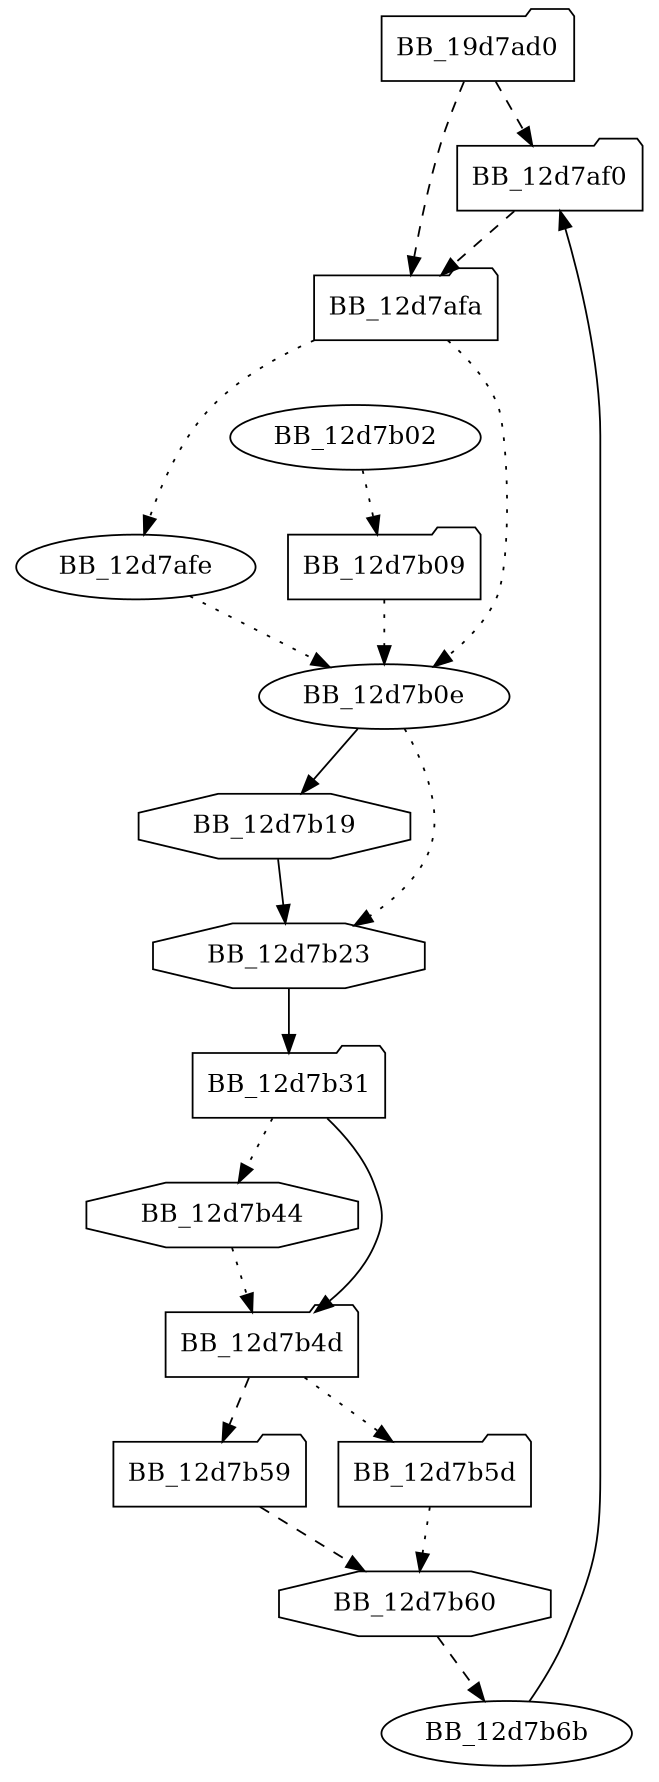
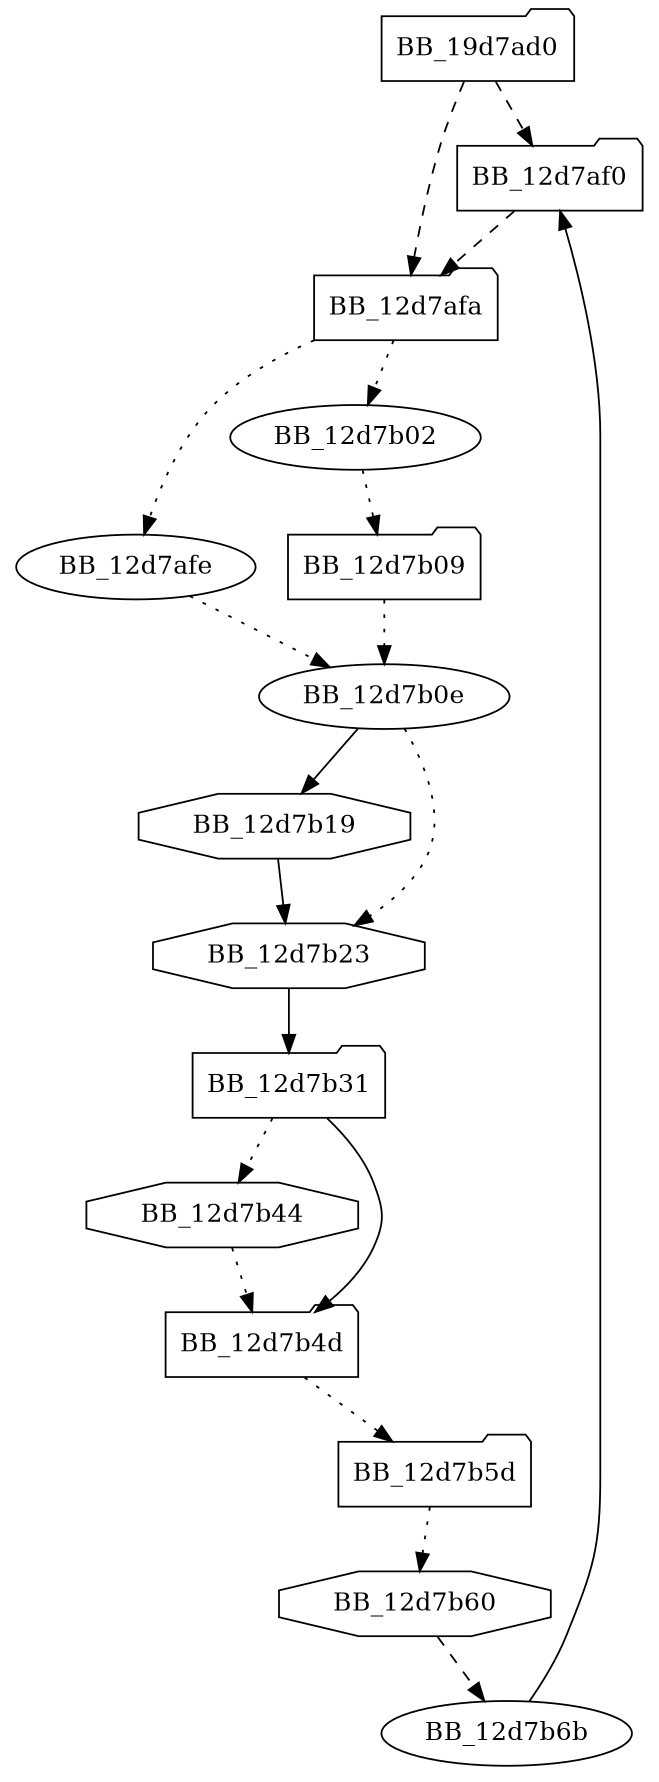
(507, 498) -> (384, 364)
(210, 1474) -> none
